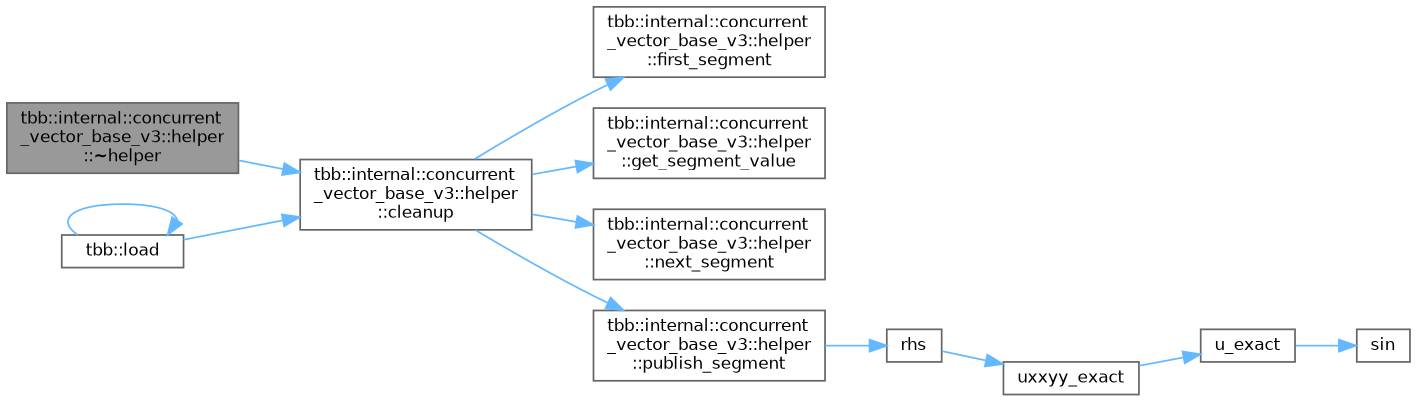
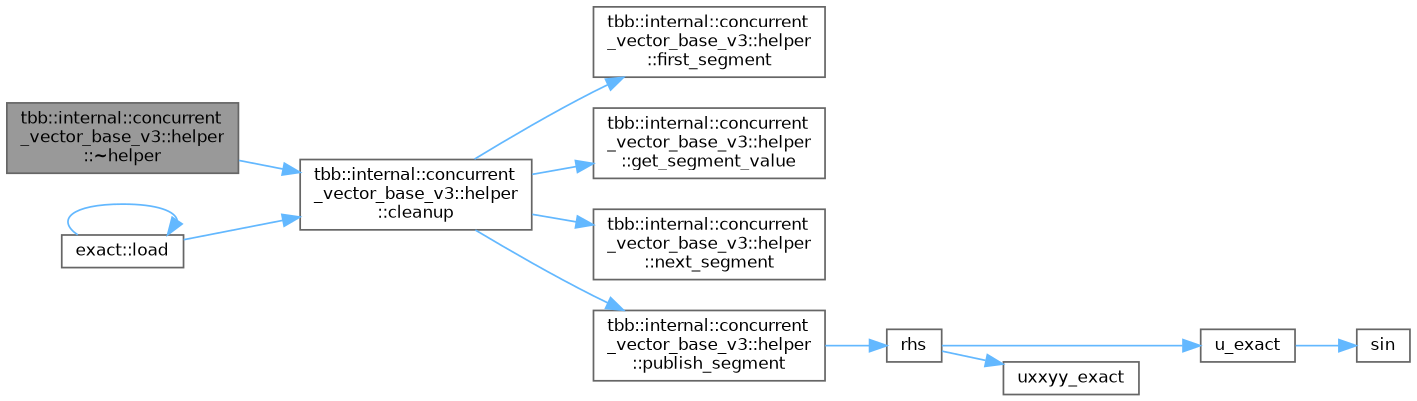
(123, 251) -> (123, 251)
(1161, 362) -> (1062, 346)
